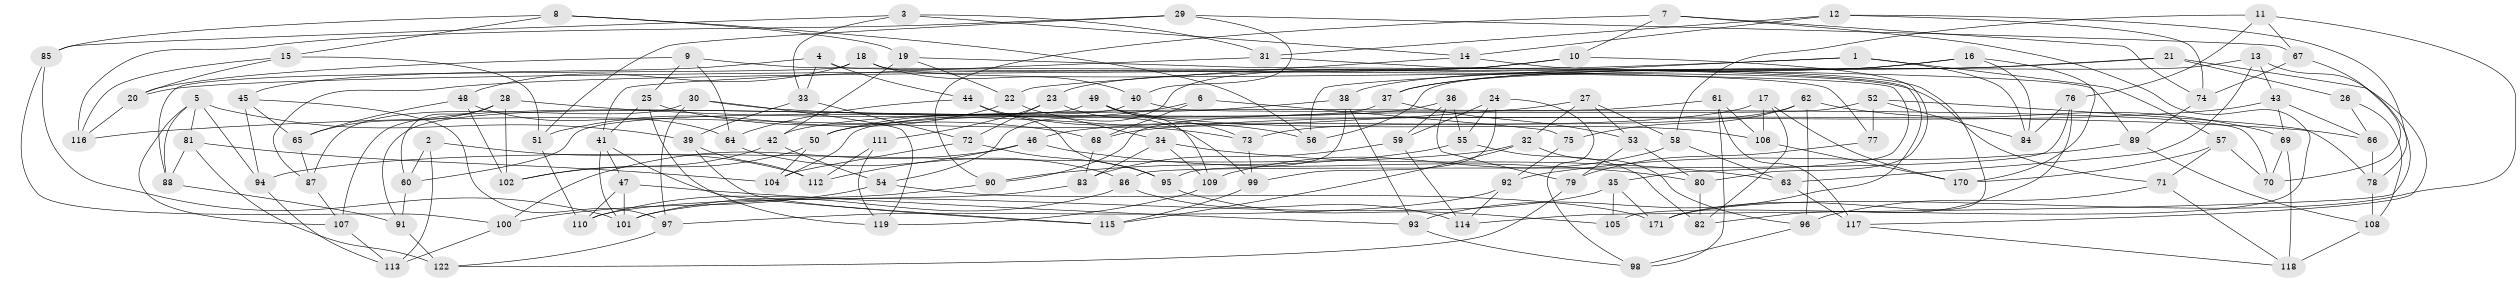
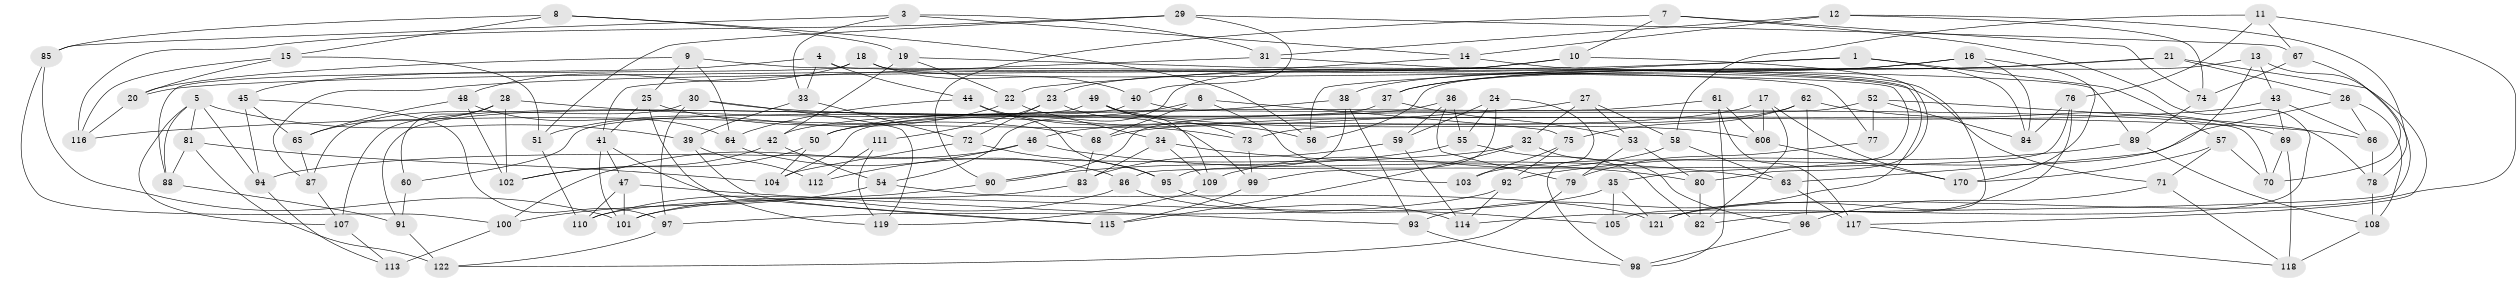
(429, 141) -> none
(1763, 141) -> (1763, 141)
none -> (1464, 183)
(1657, 225) -> (1657, 225)
